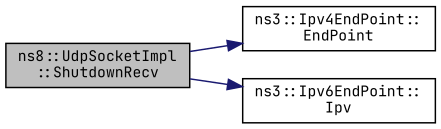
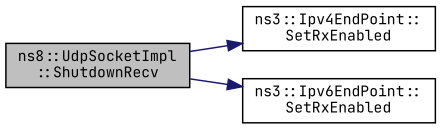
(339, 29) -> (339, 29)
(339, 101) -> (339, 101)
